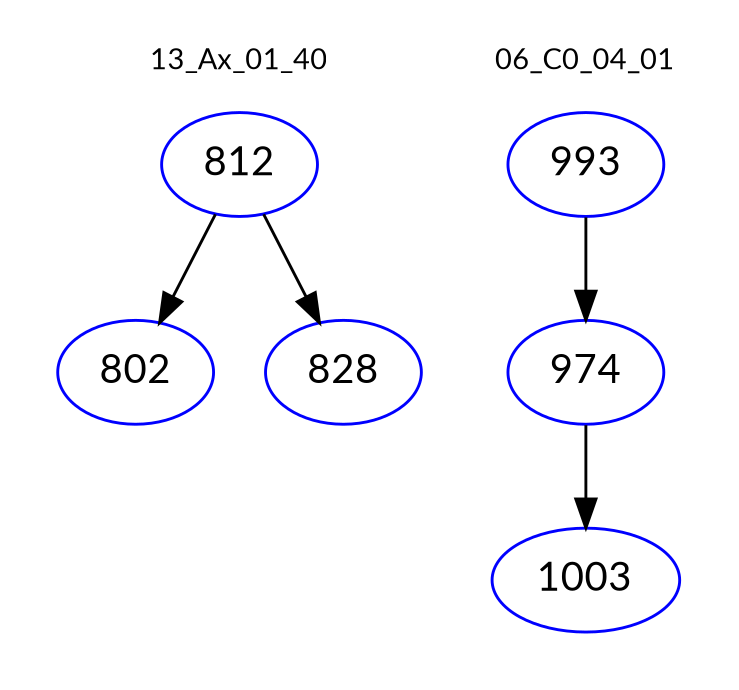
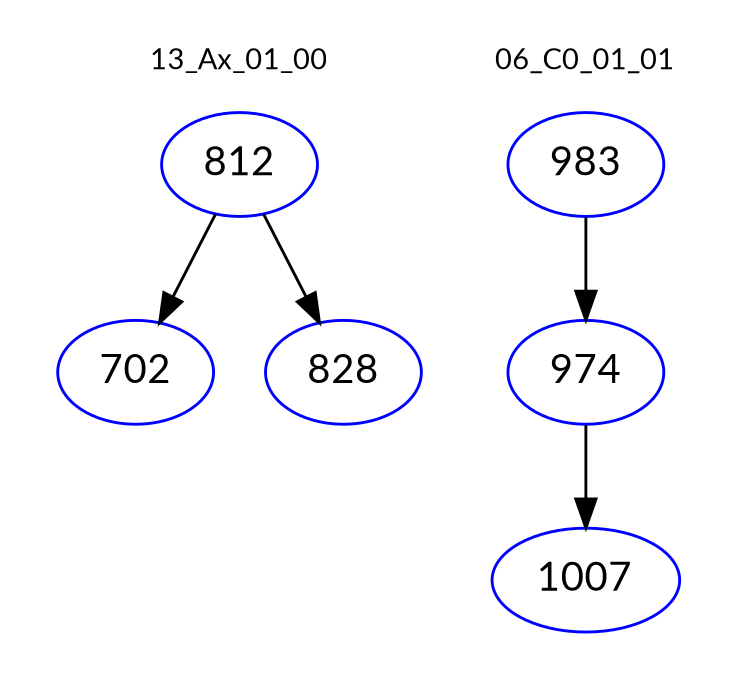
(240, 62) -> (240, 62)
(586, 62) -> (586, 62)
(586, 165) -> (586, 165)
(136, 372) -> (136, 372)
(586, 580) -> (586, 580)
